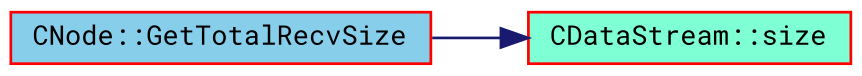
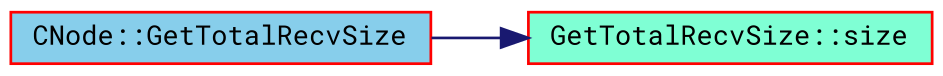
(690, 38) -> (730, 38)
